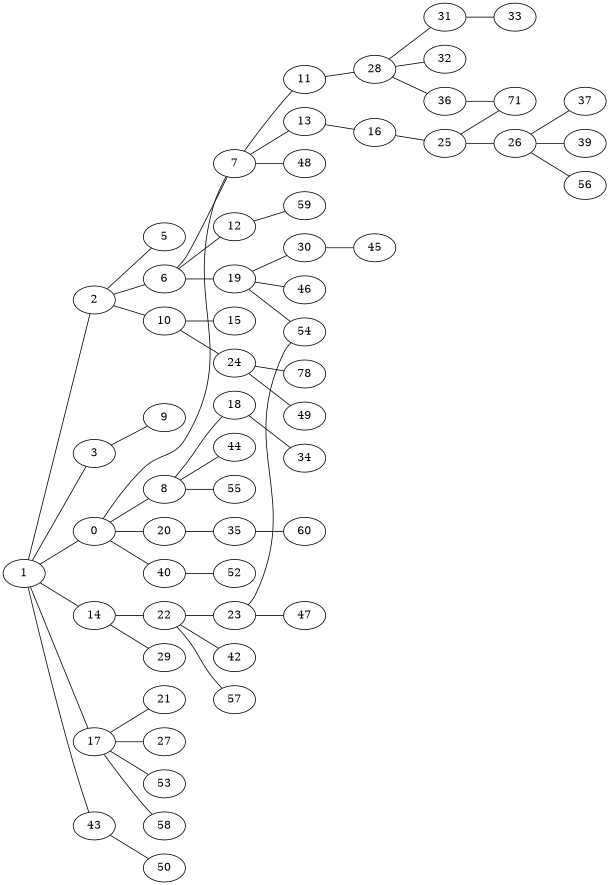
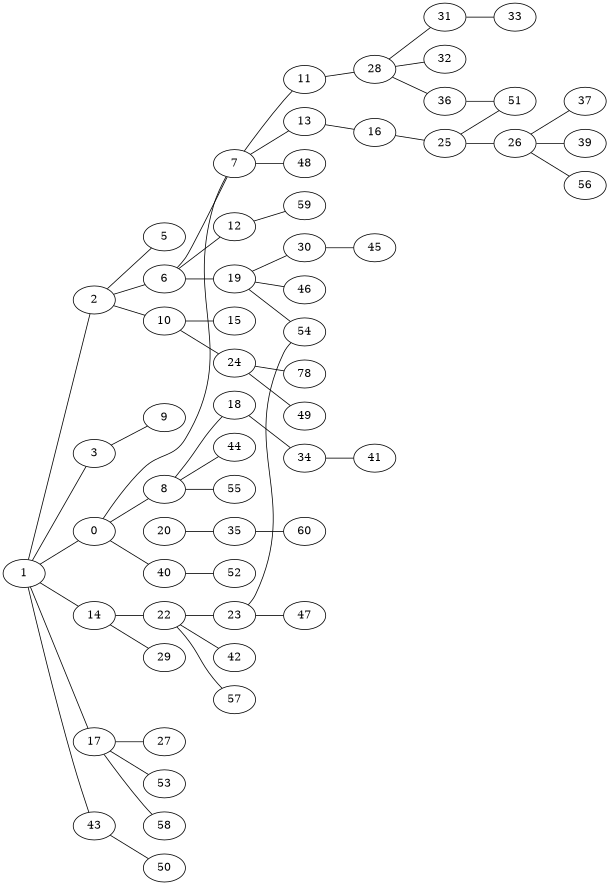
(515, 101) -> (515, 101)
none -> (375, 458)
(129, 531) -> none
(164, 700) -> none
